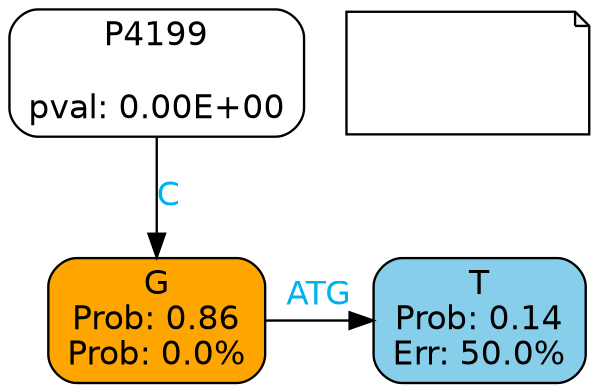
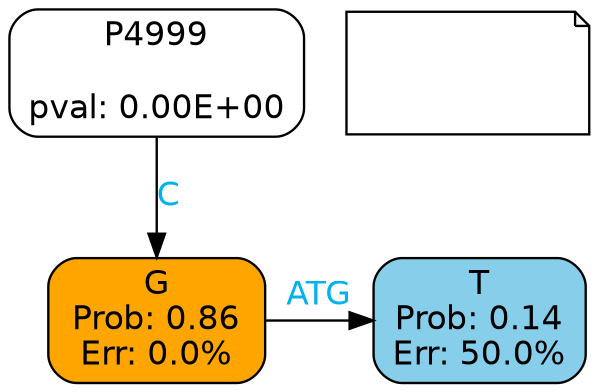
(157, 73) -> (157, 73)
(157, 321) -> (157, 321)
